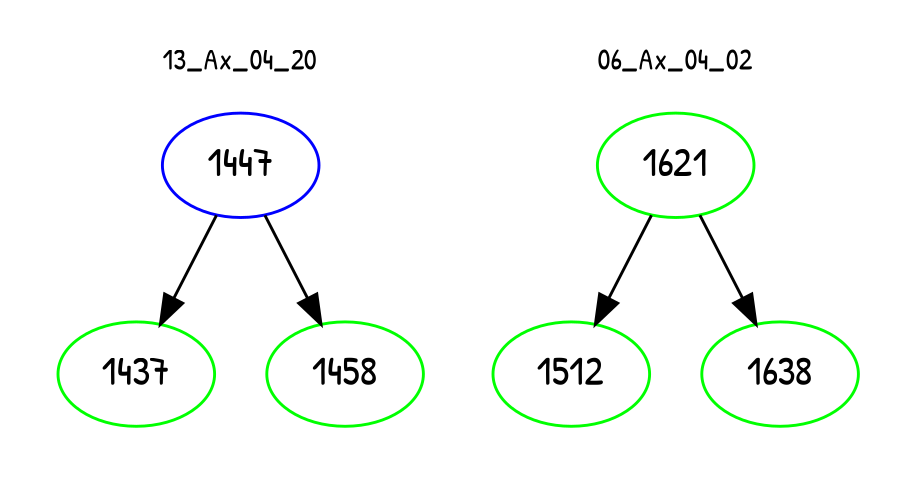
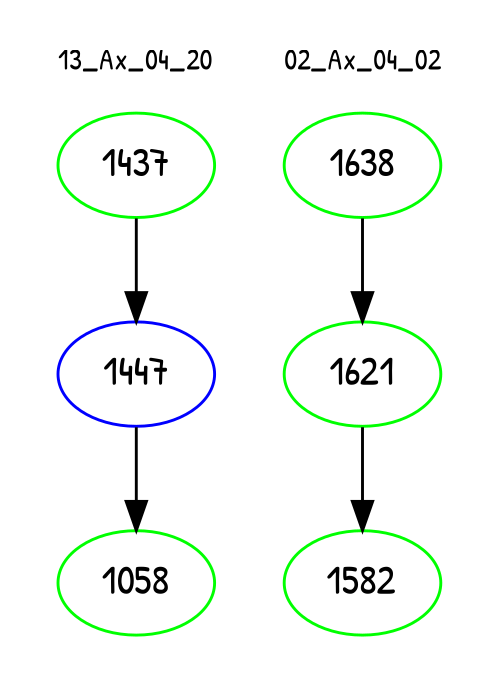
(676, 62) -> (364, 62)
(195, 257) -> (136, 255)
(721, 257) -> (363, 255)
(345, 374) -> (136, 583)
(571, 374) -> (363, 583)
